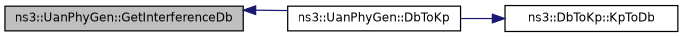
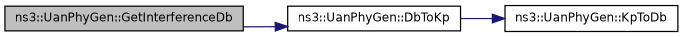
(272, 10) -> (259, 27)
(591, 19) -> (591, 19)
